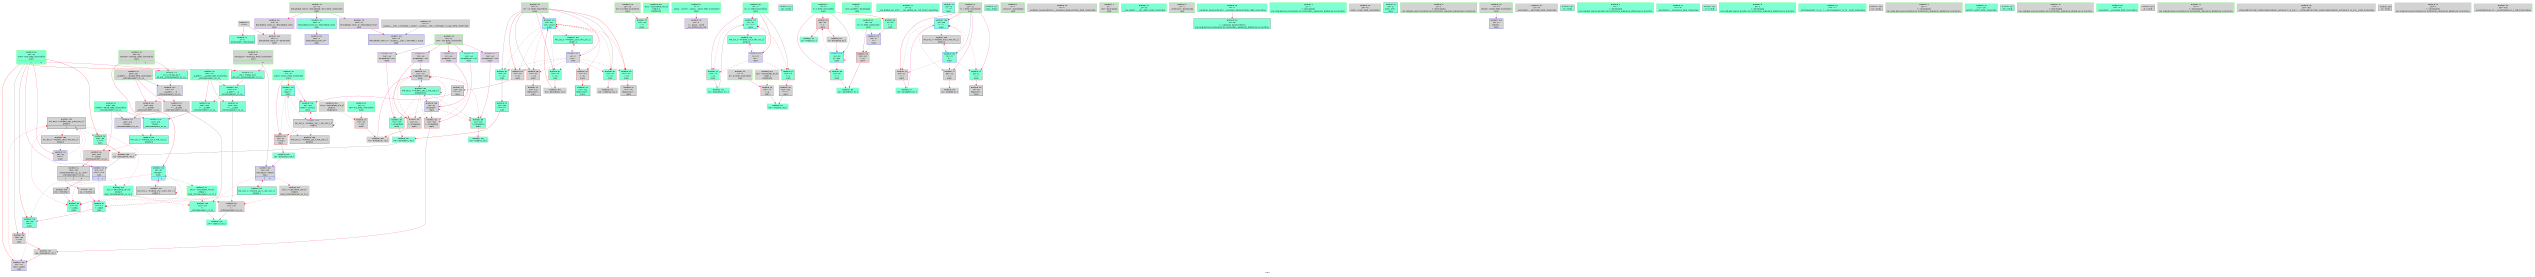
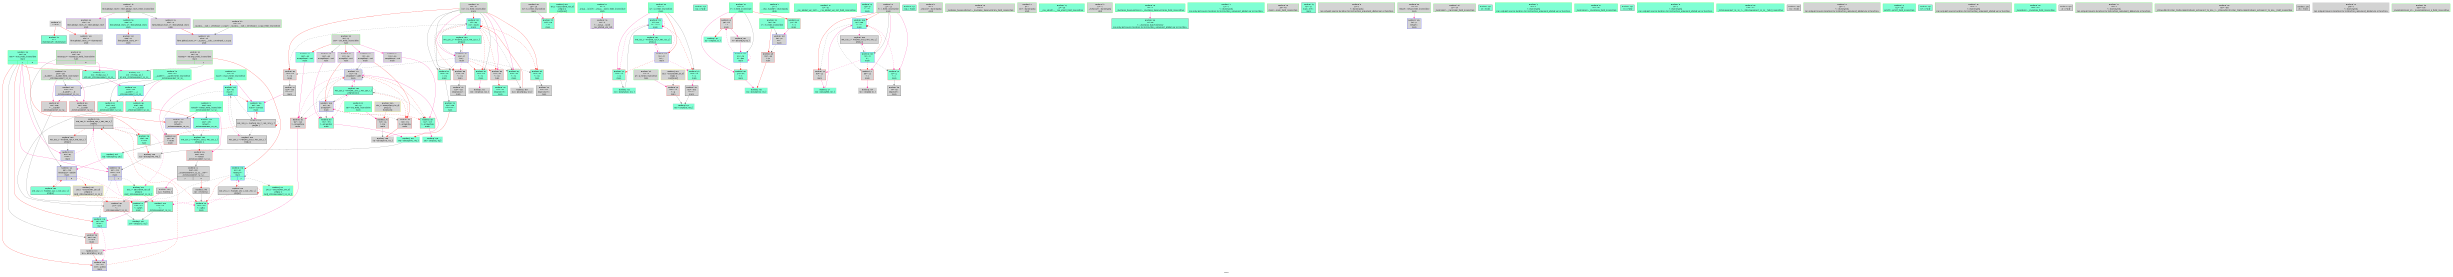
none -> (496, 39)
